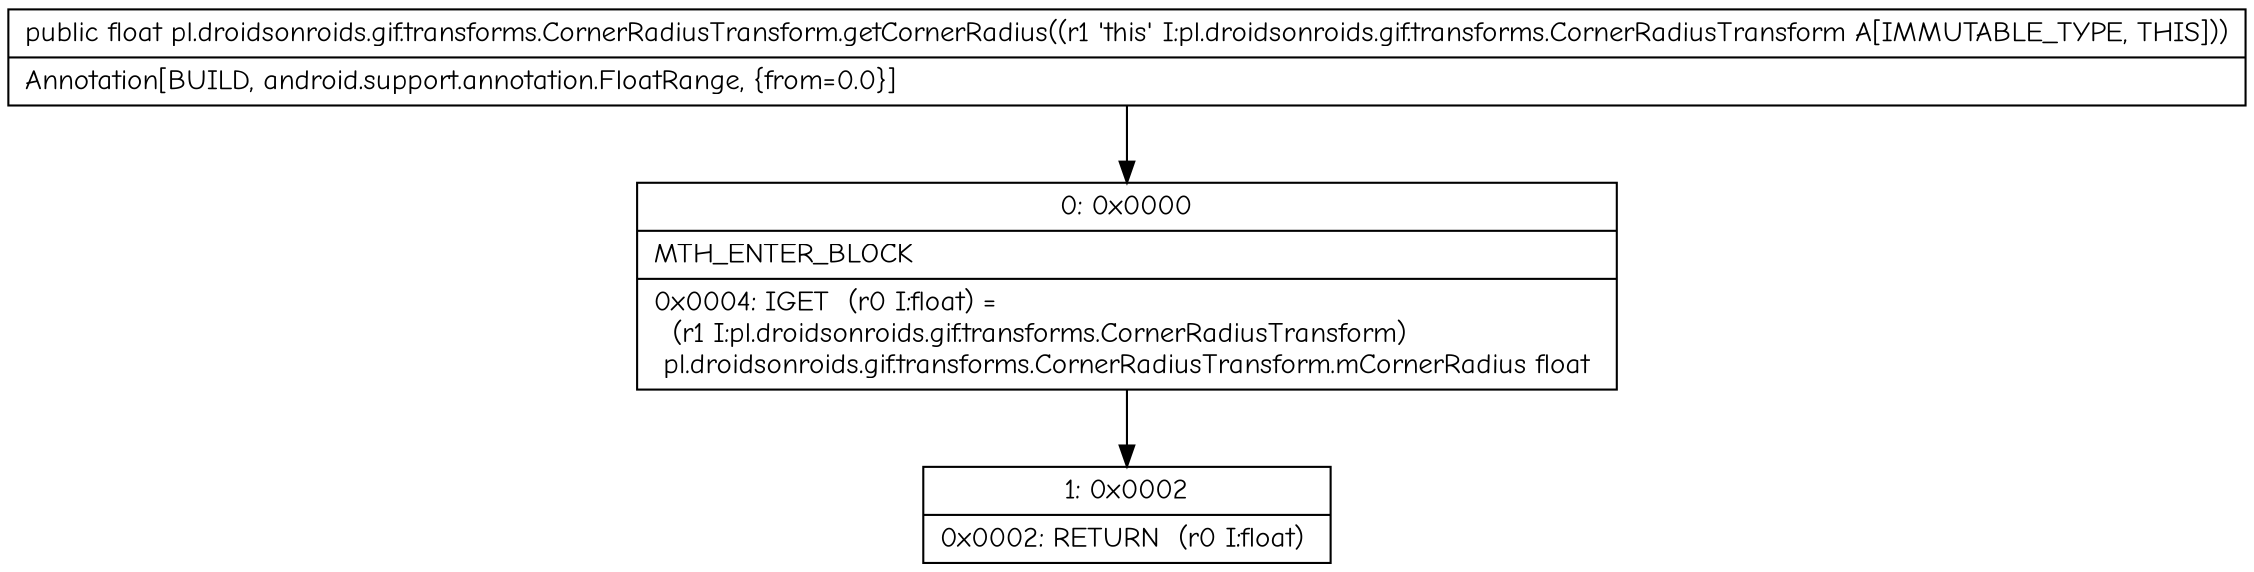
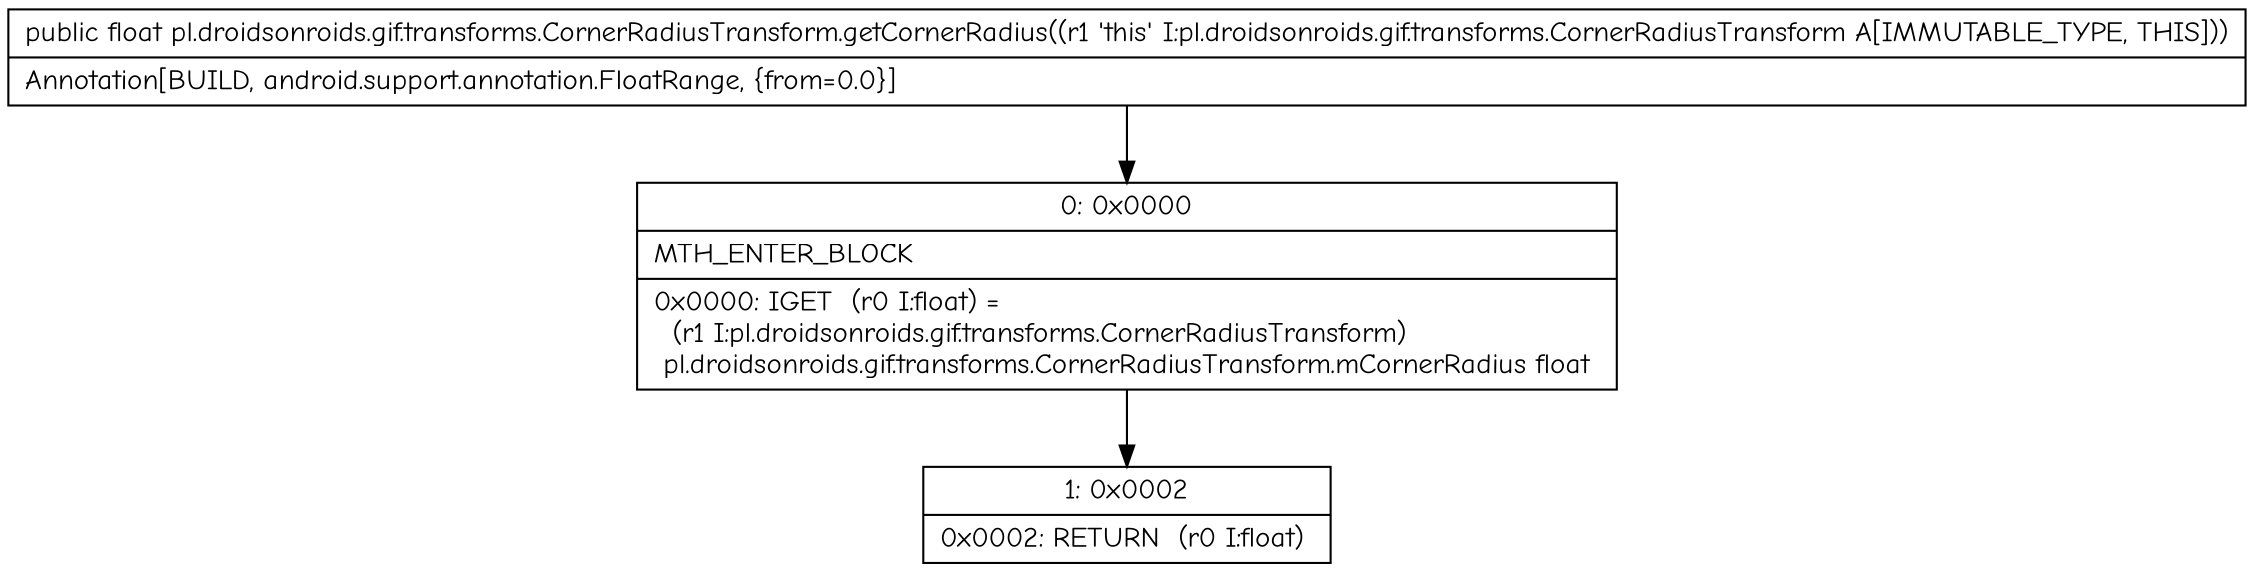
(830, 302) -> (832, 302)
